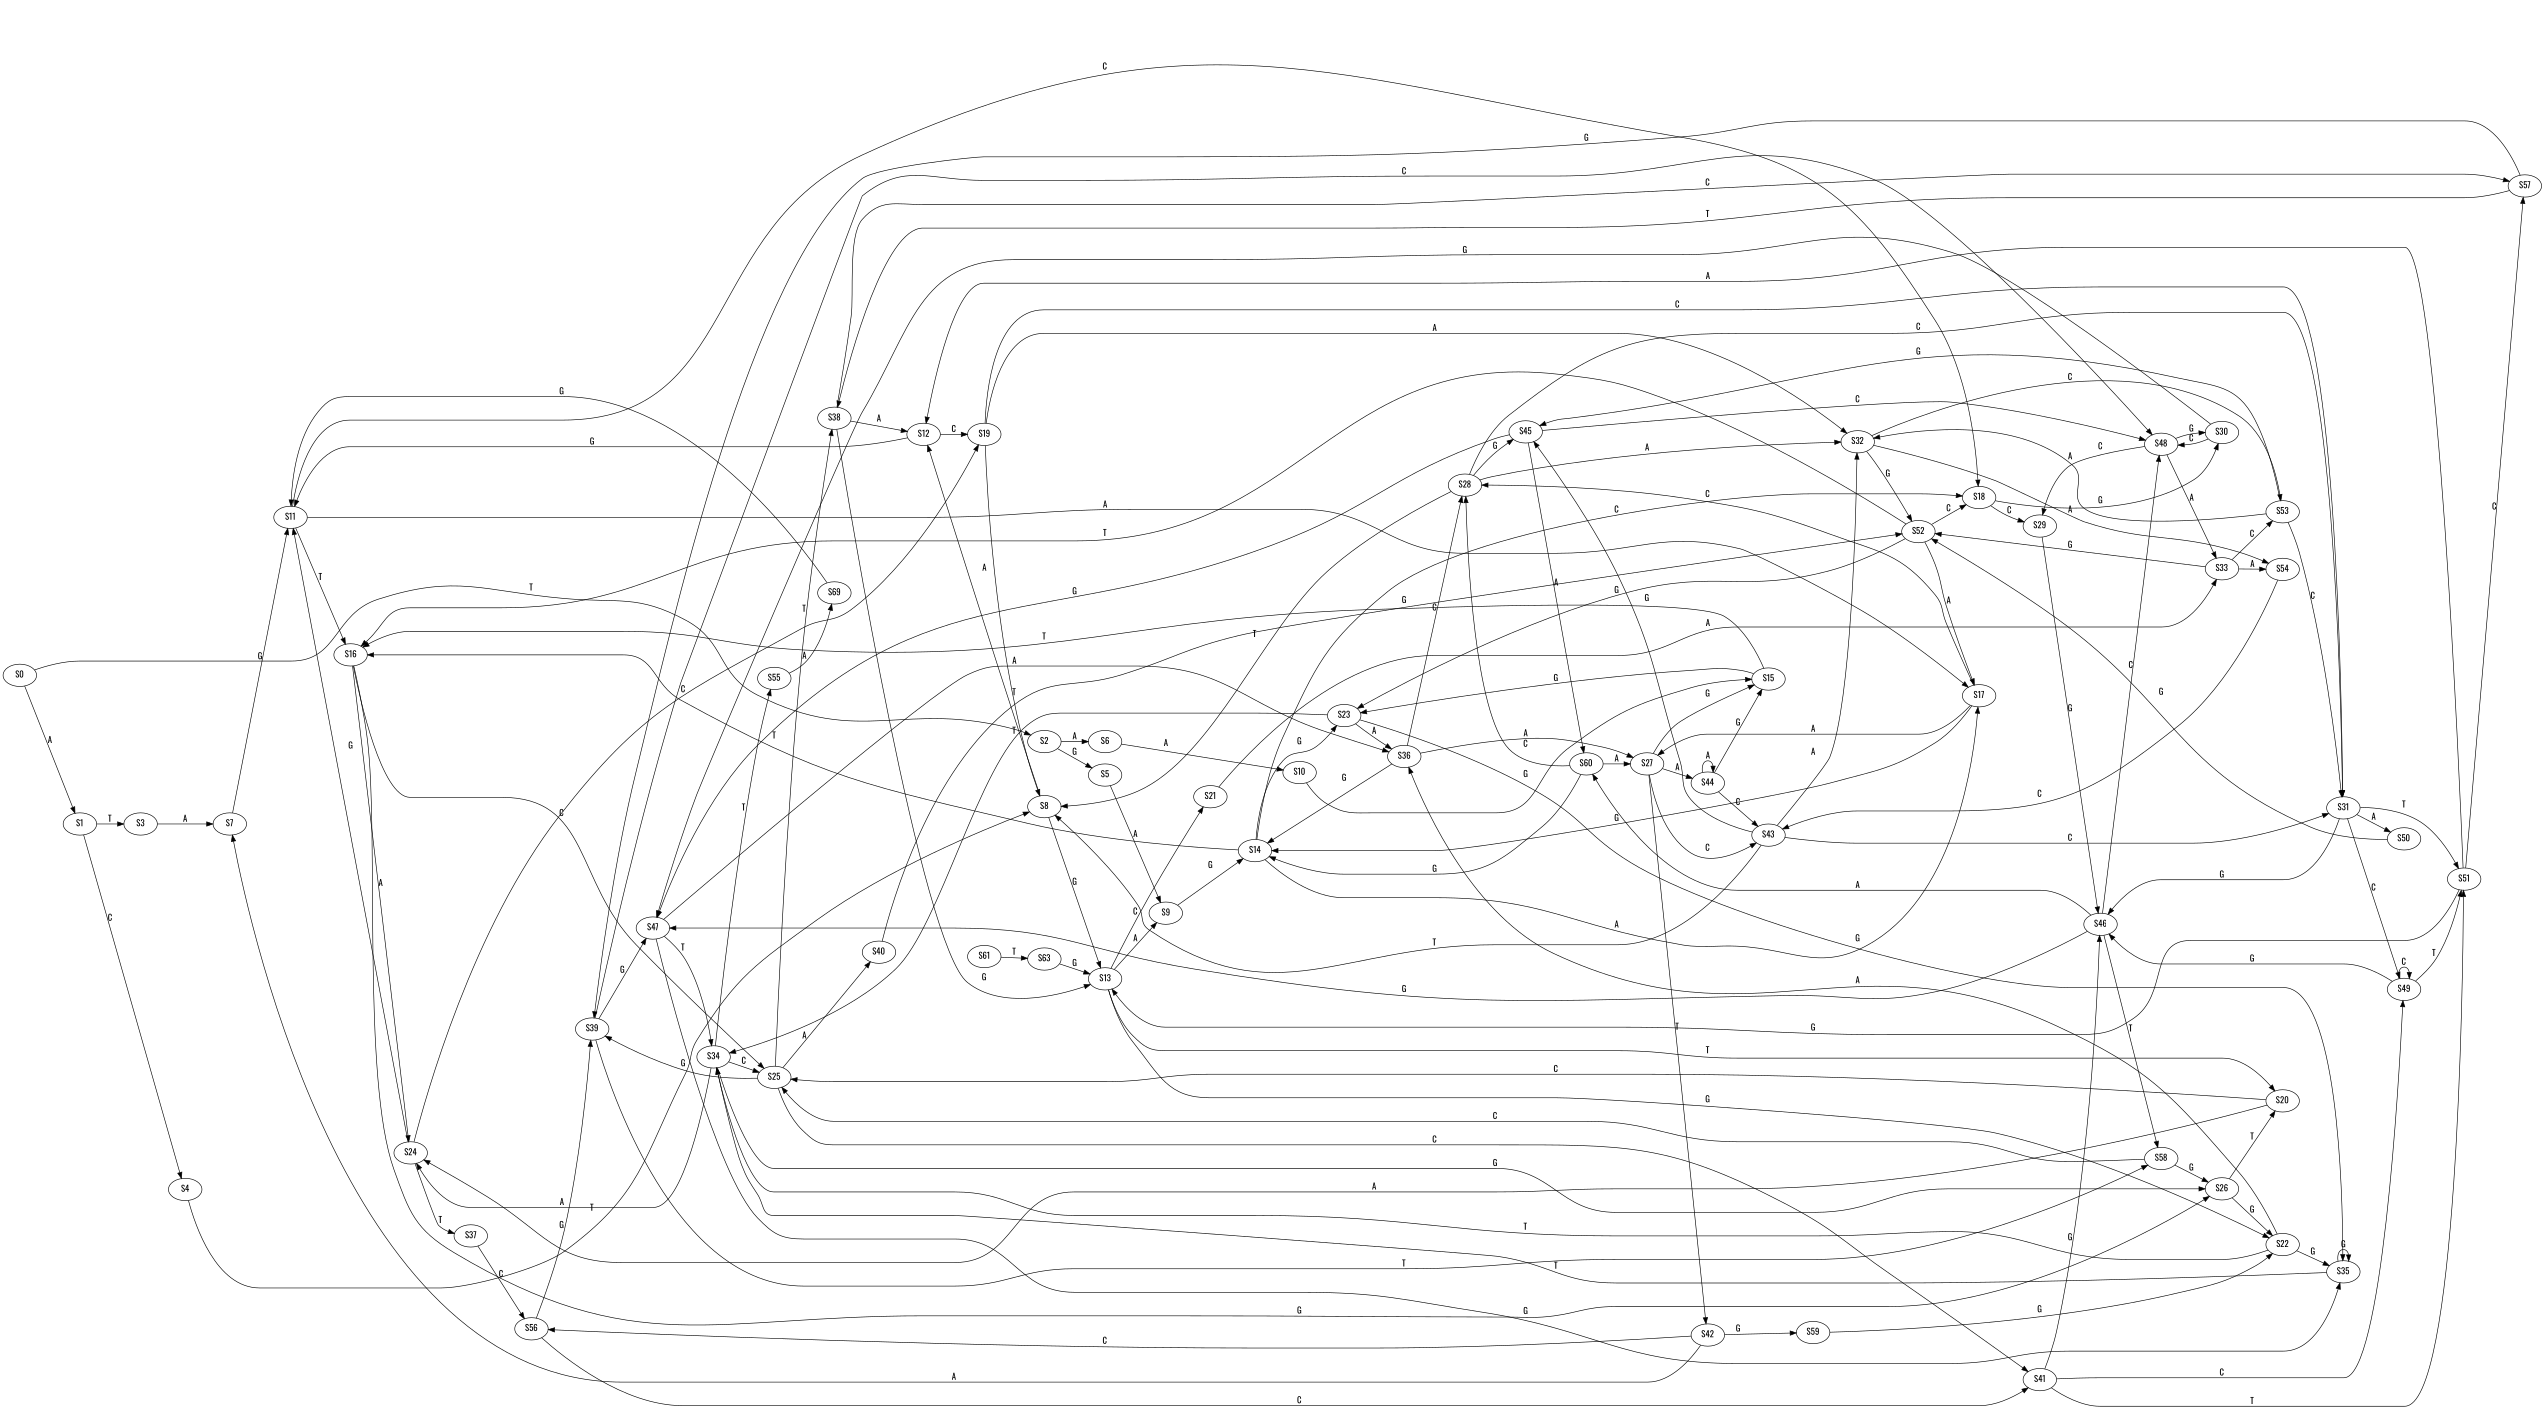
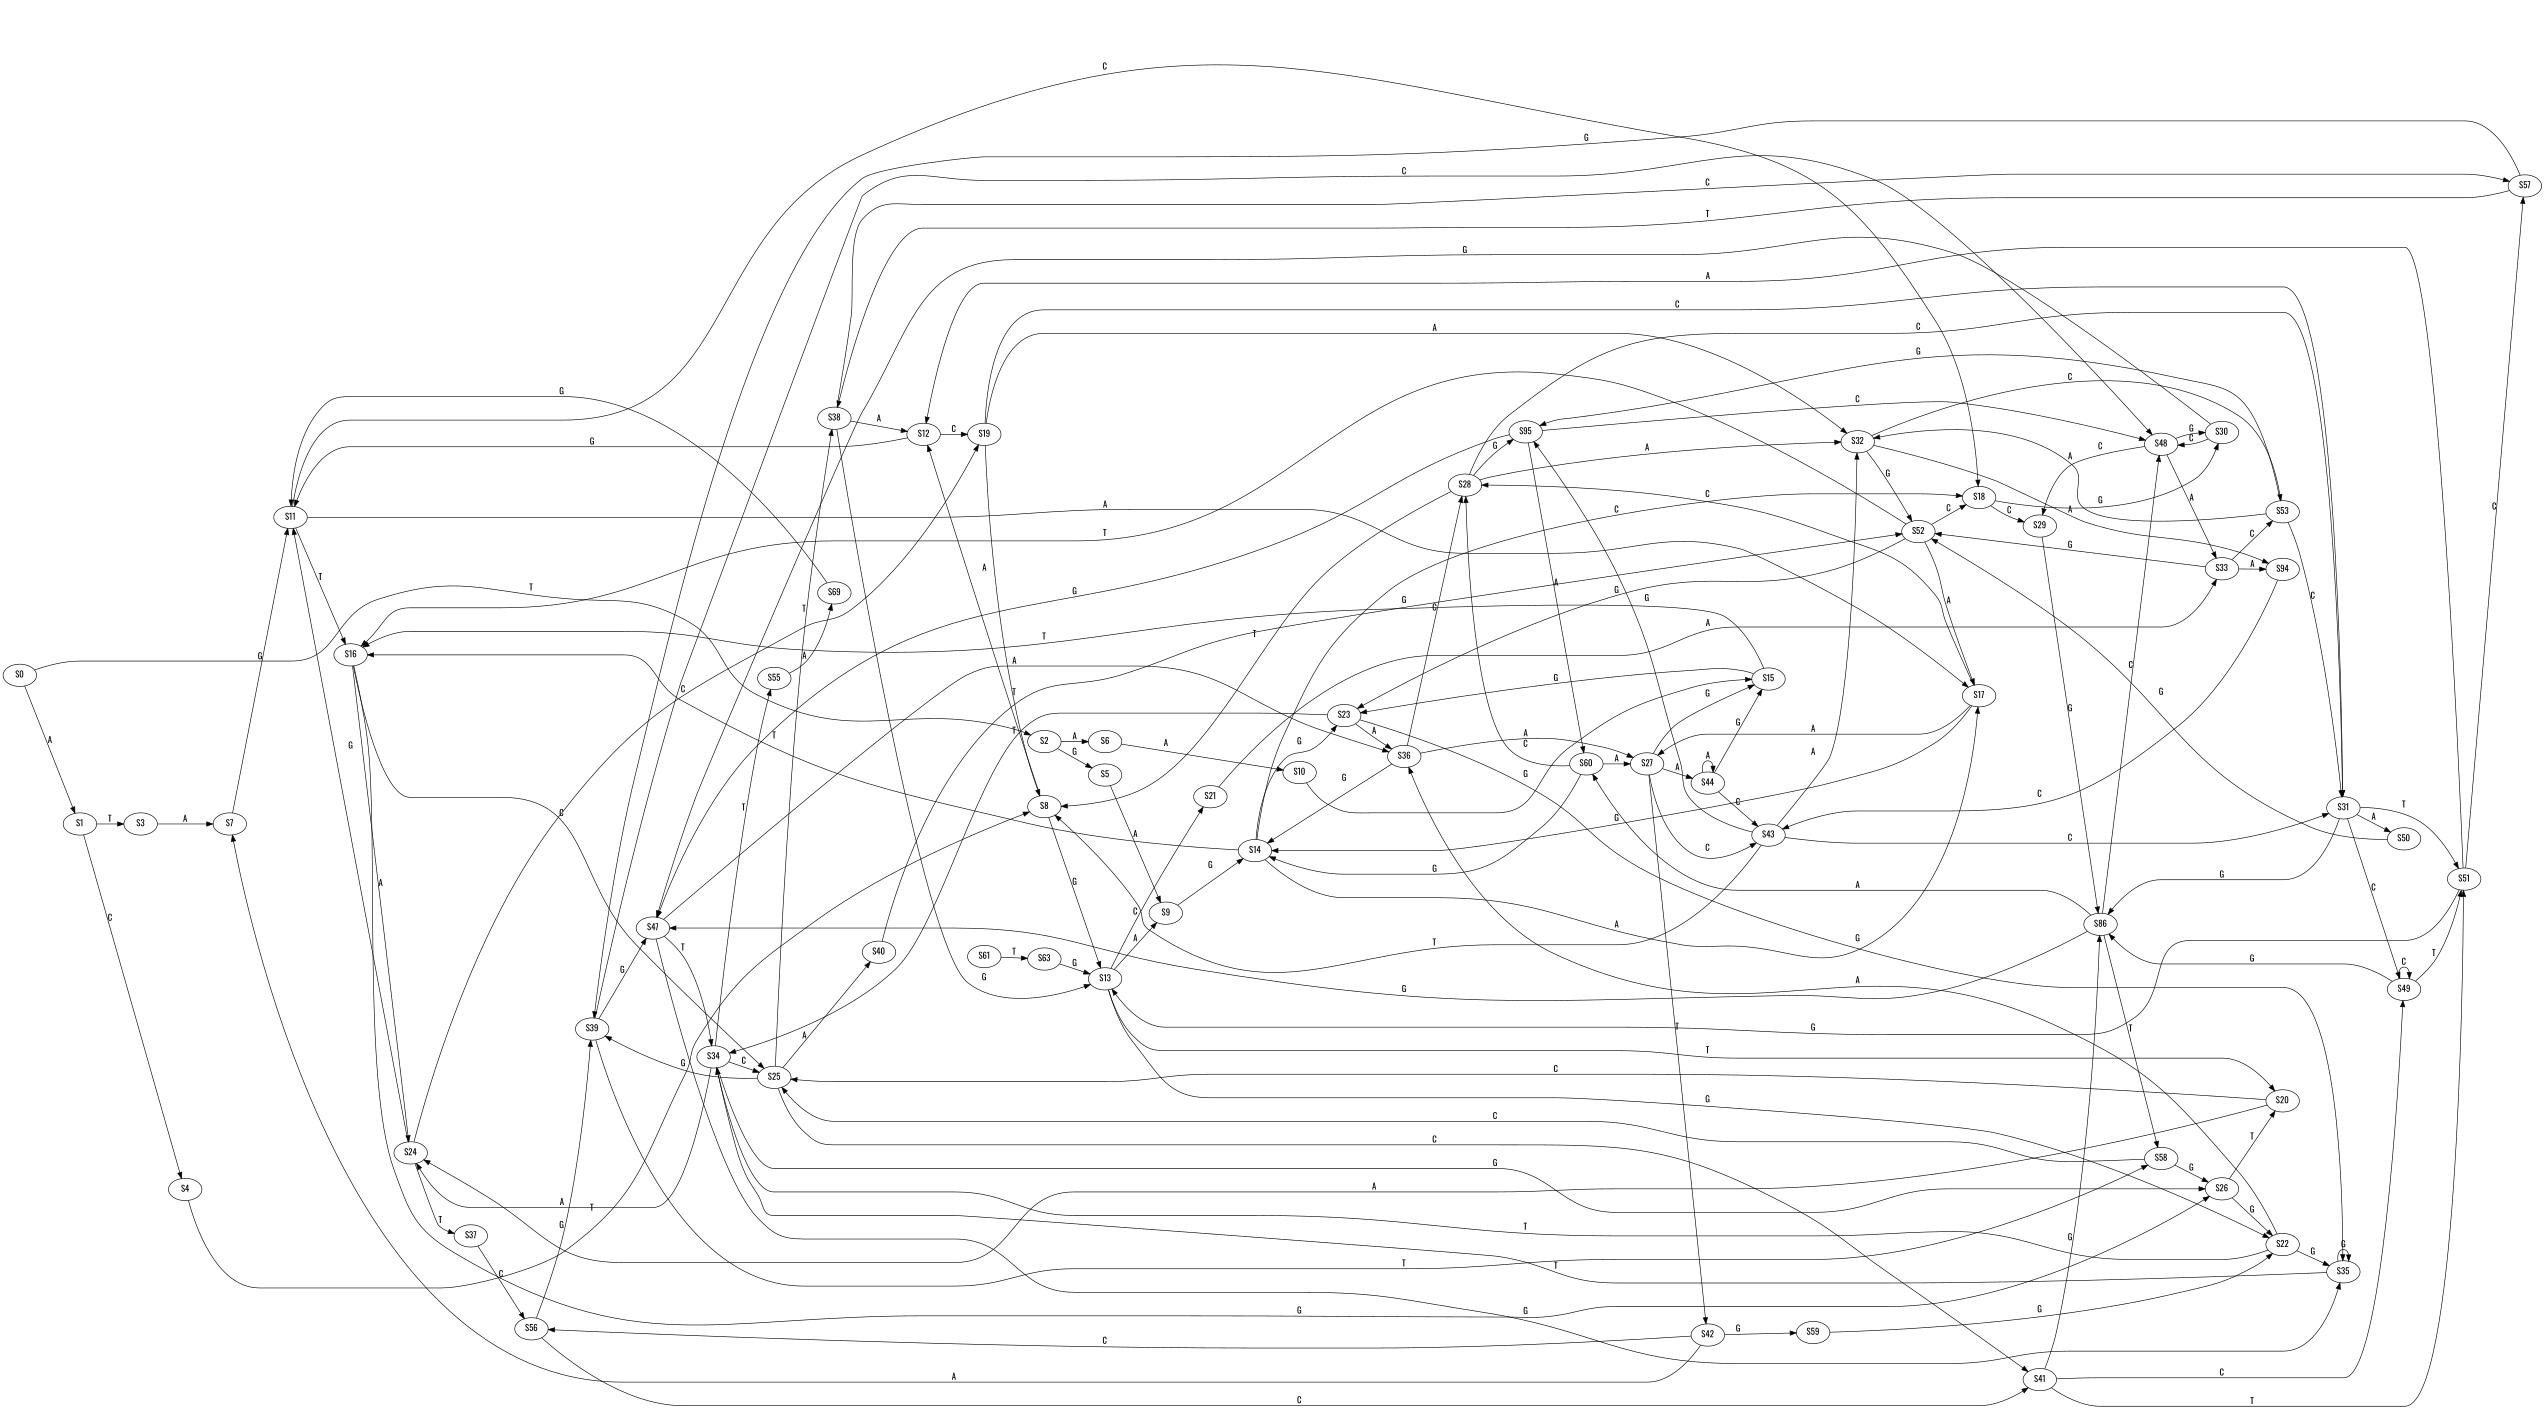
(1526, 432) -> (1526, 432)
(2283, 569) -> (2283, 569)
(2101, 924) -> (2101, 924)
